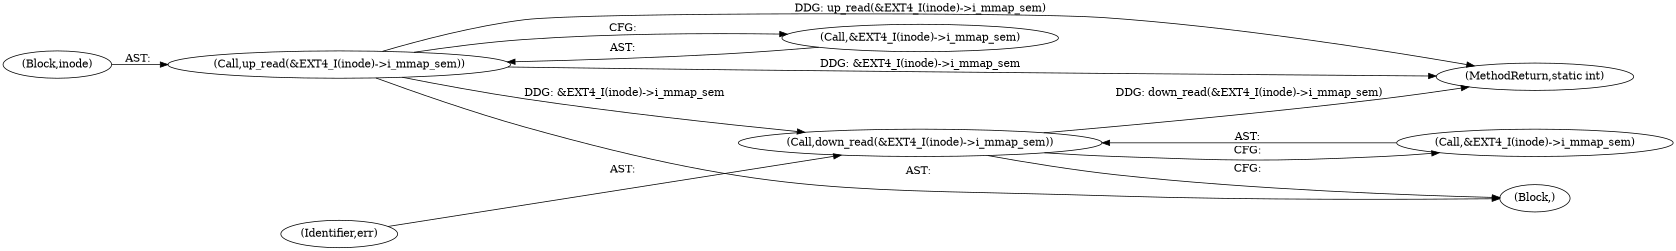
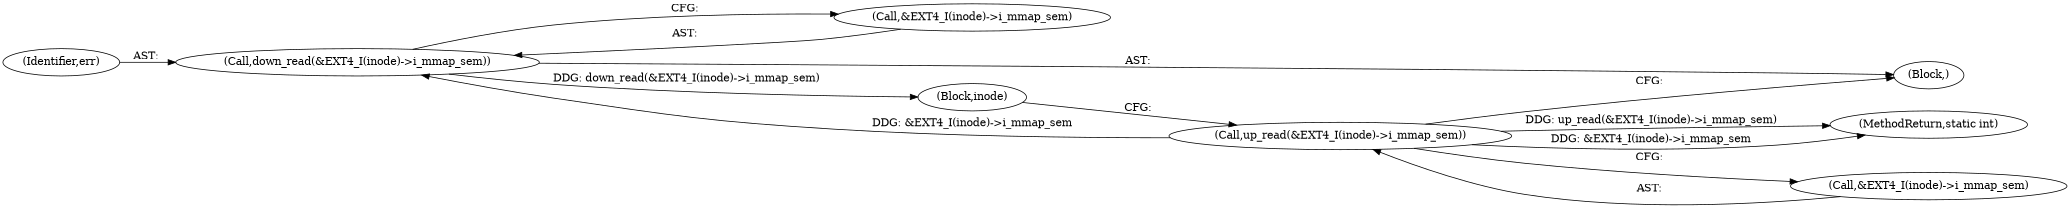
(140, 59) -> (1140, 108)
(1253, 113) -> (679, 91)
(1249, 169) -> (1140, 61)
(920, 171) -> (1651, 82)
